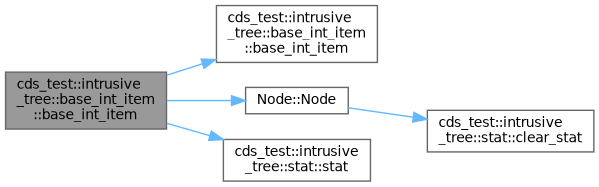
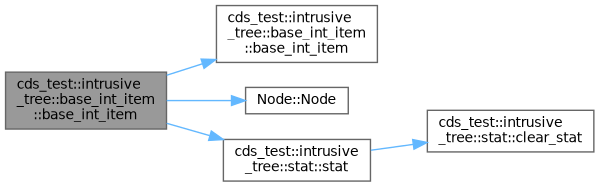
(381, 113) -> (392, 147)
